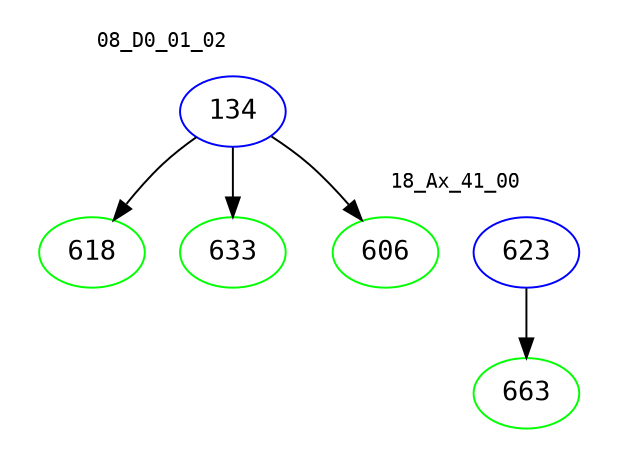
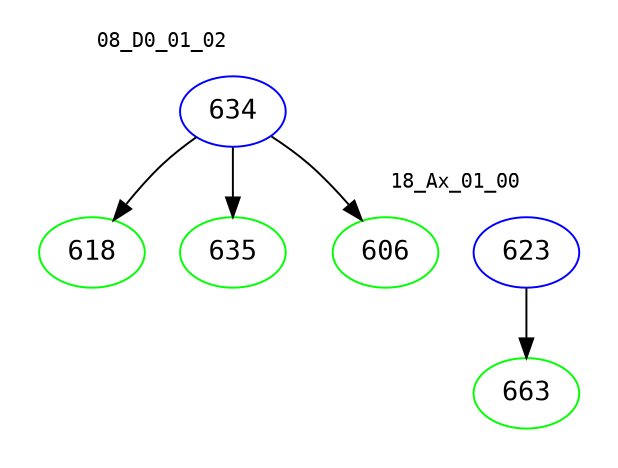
(233, 112) -> (233, 112)
(456, 183) -> (456, 183)
(233, 252) -> (233, 252)
